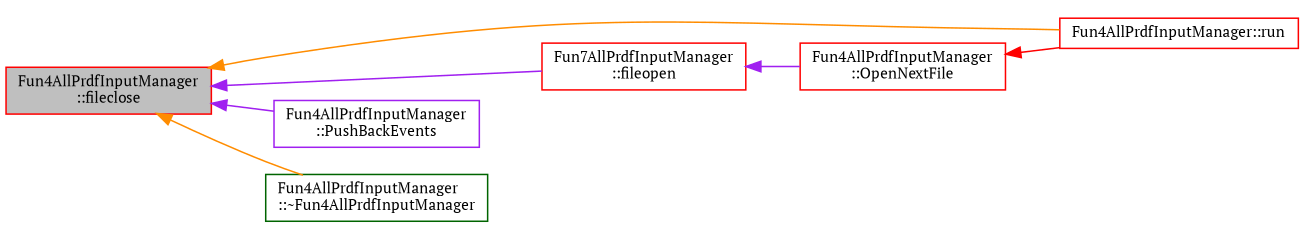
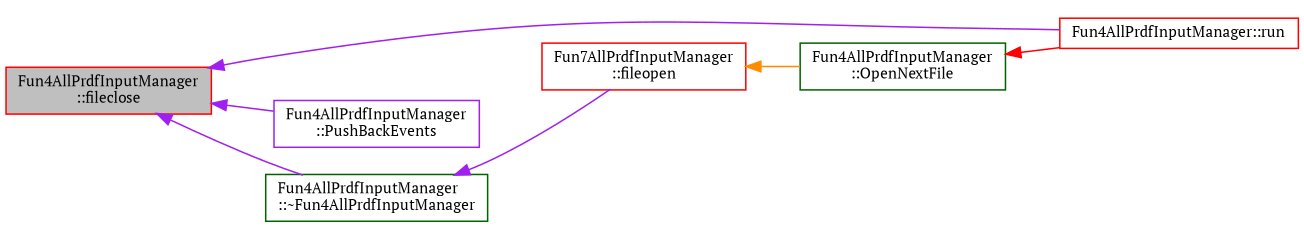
(640, 22) -> (640, 22)
(780, 67) -> (780, 67)
(903, 67) -> (903, 67)
(384, 78) -> (542, 133)
(236, 149) -> (236, 149)
